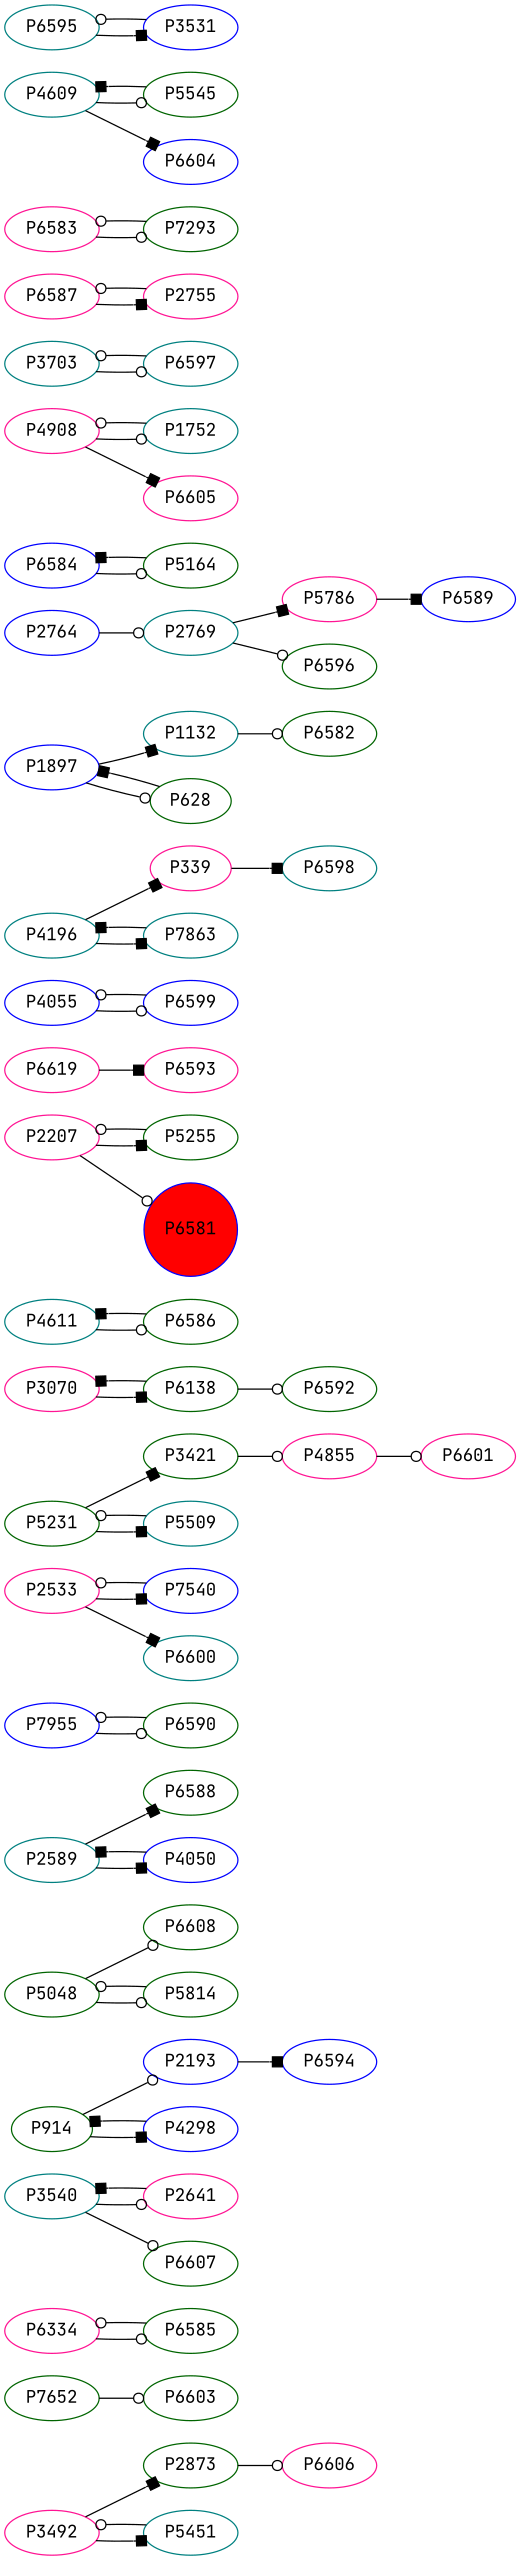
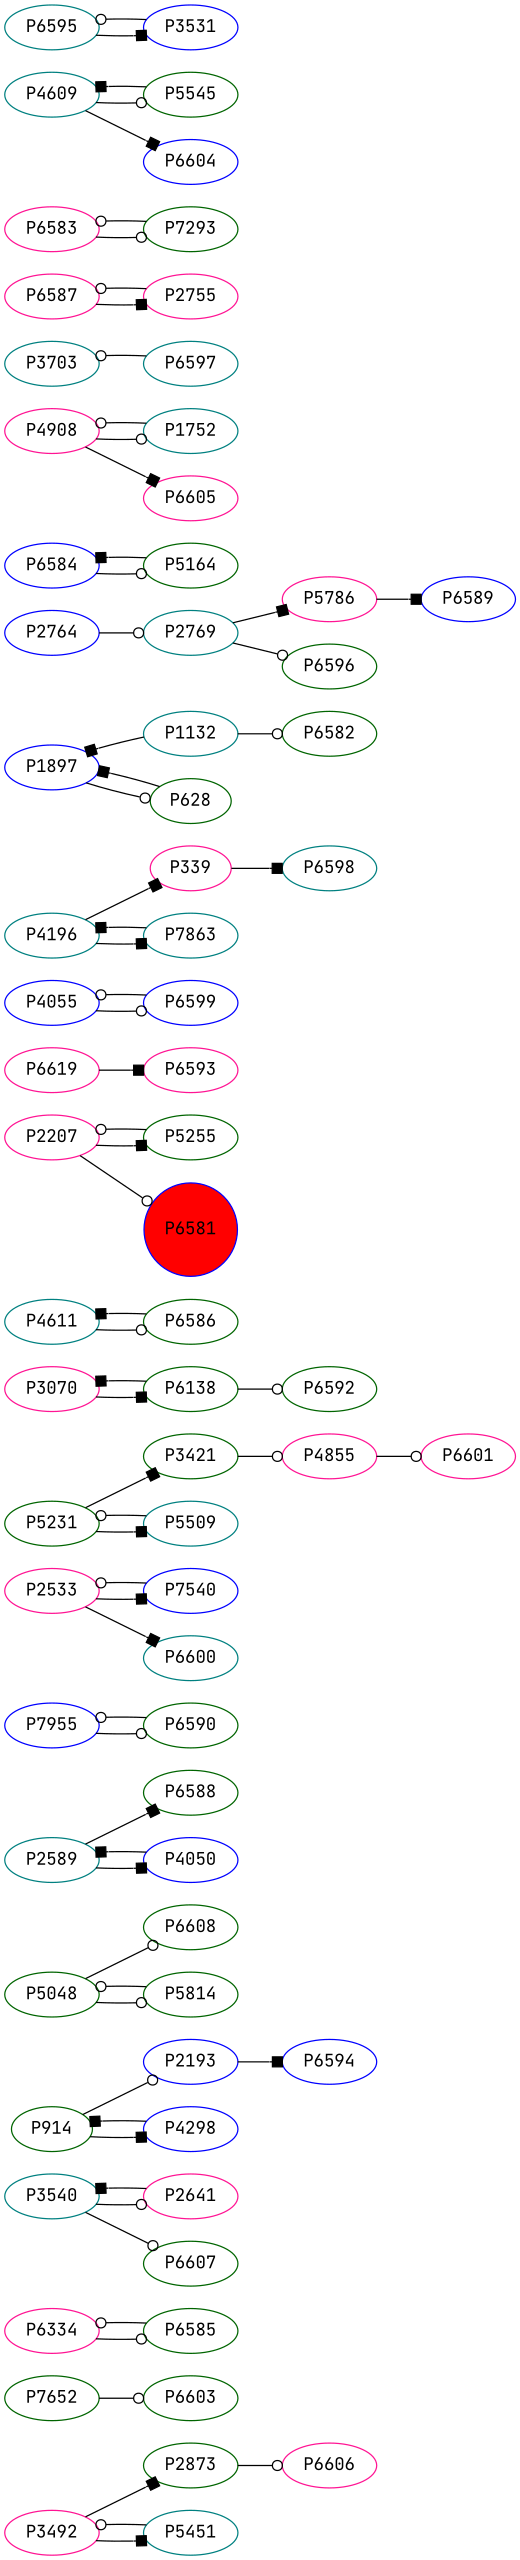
(116, 372) -> none
(121, 759) -> (121, 742)
